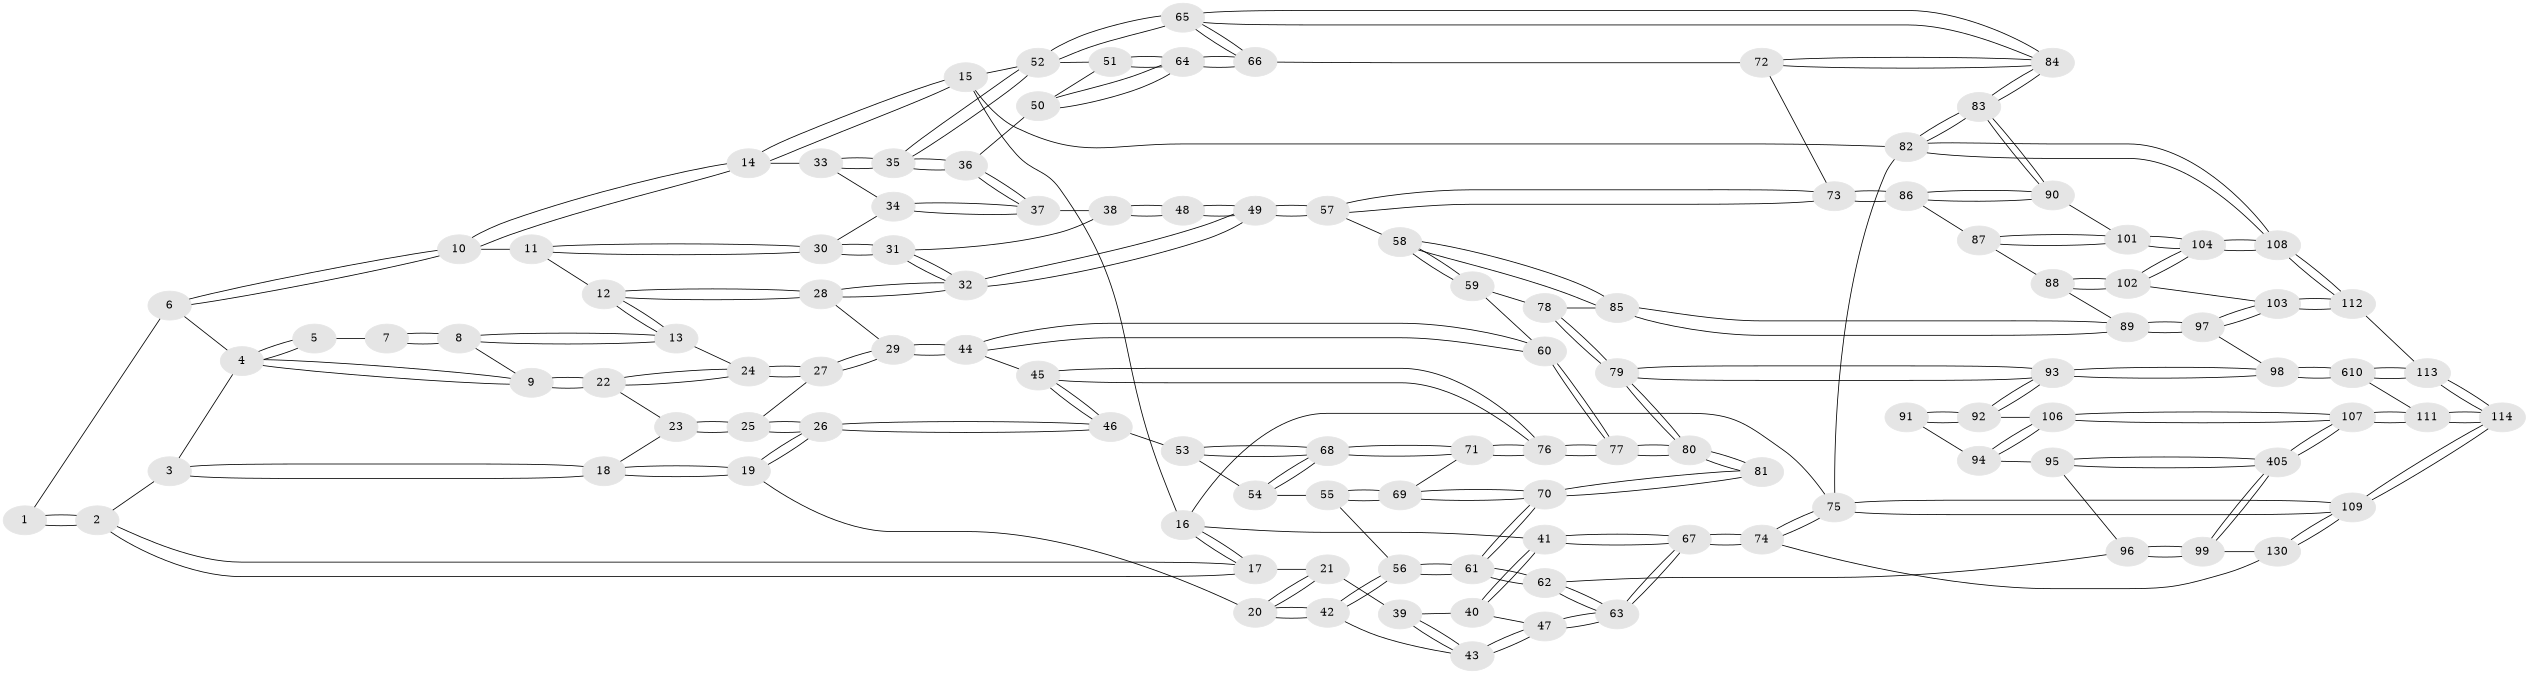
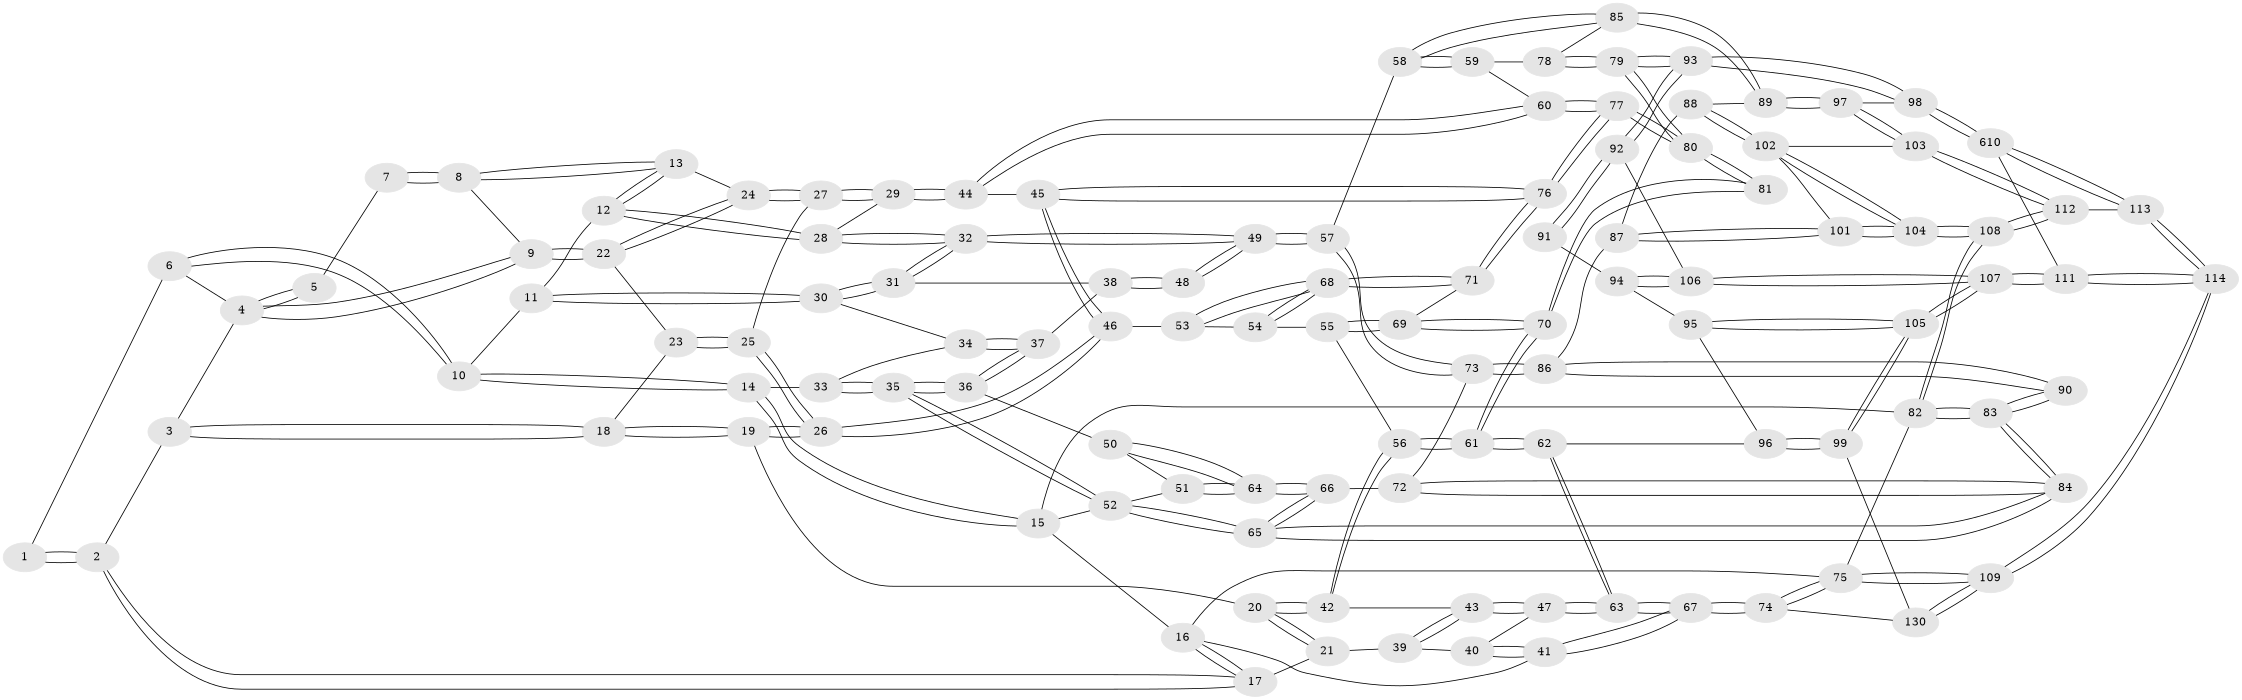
(2090, 217) -> (1805, 188)
(2278, 462) -> (1916, 324)
